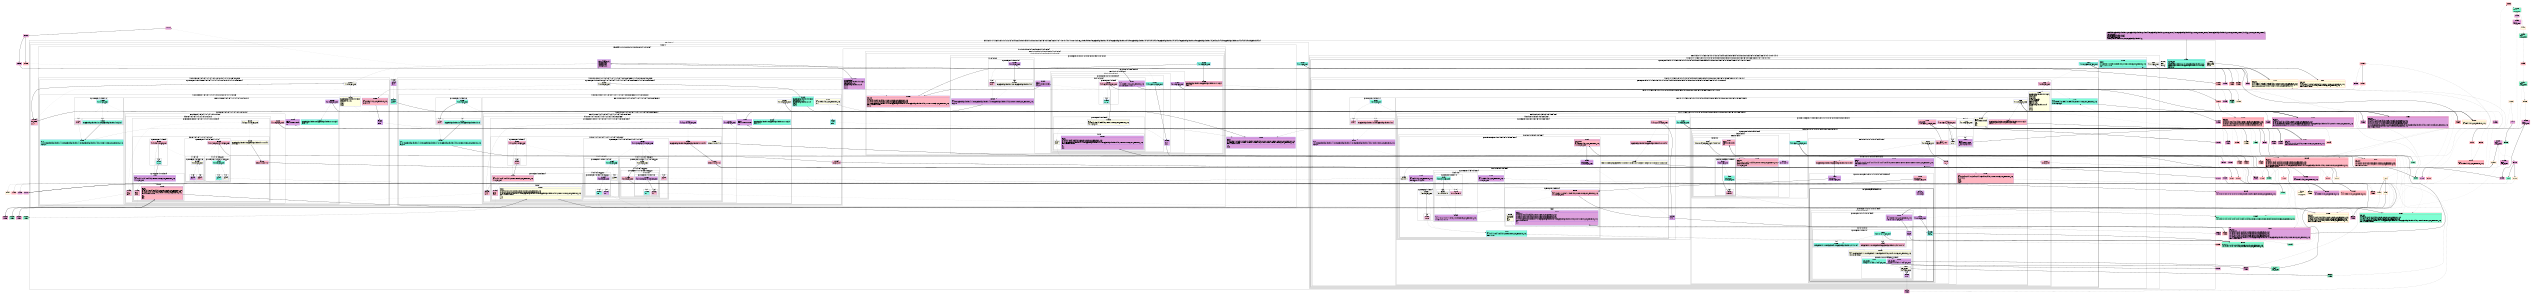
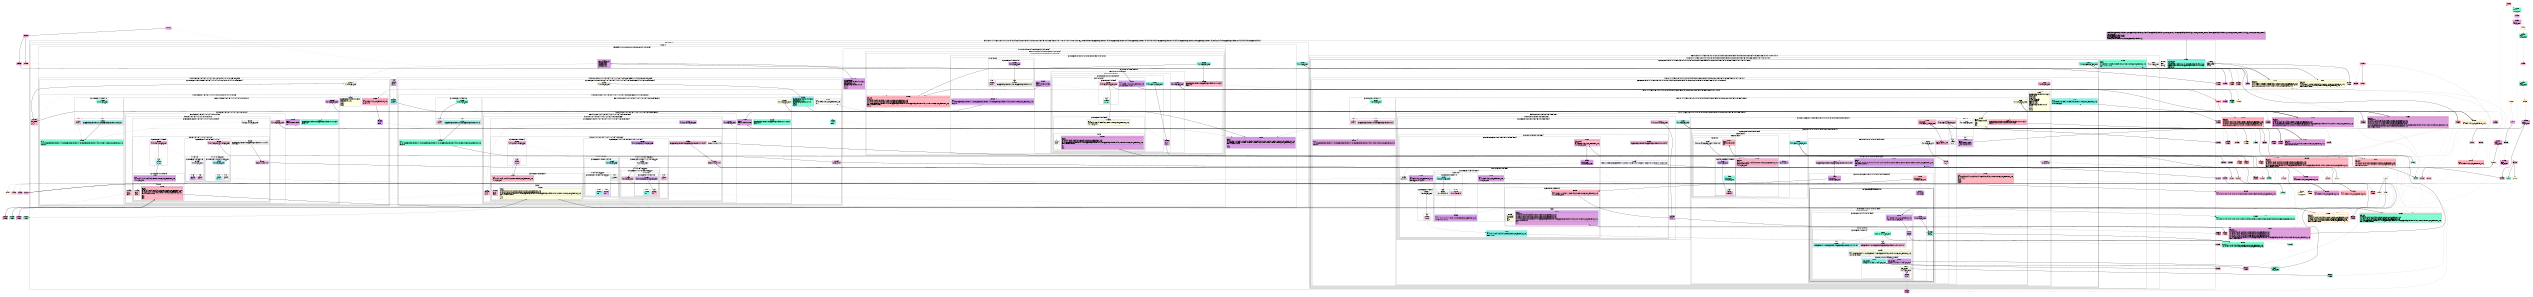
none -> (2349, 84)
(1941, 143) -> (1942, 143)
(603, 178) -> none
